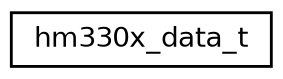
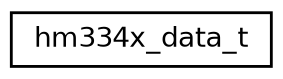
(141, 40) -> (141, 40)
